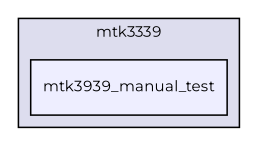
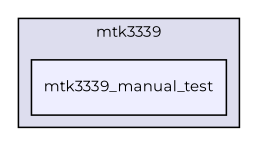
(129, 87) -> (129, 87)
